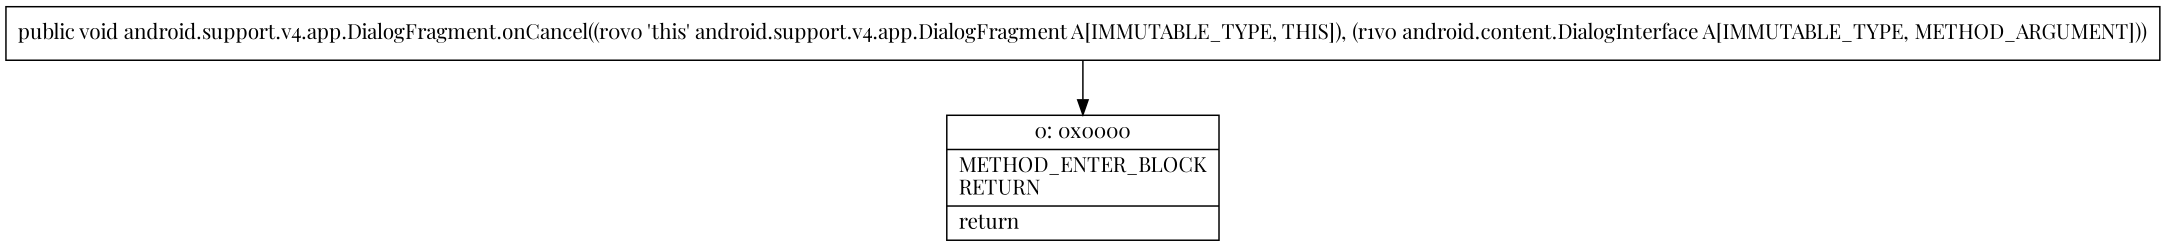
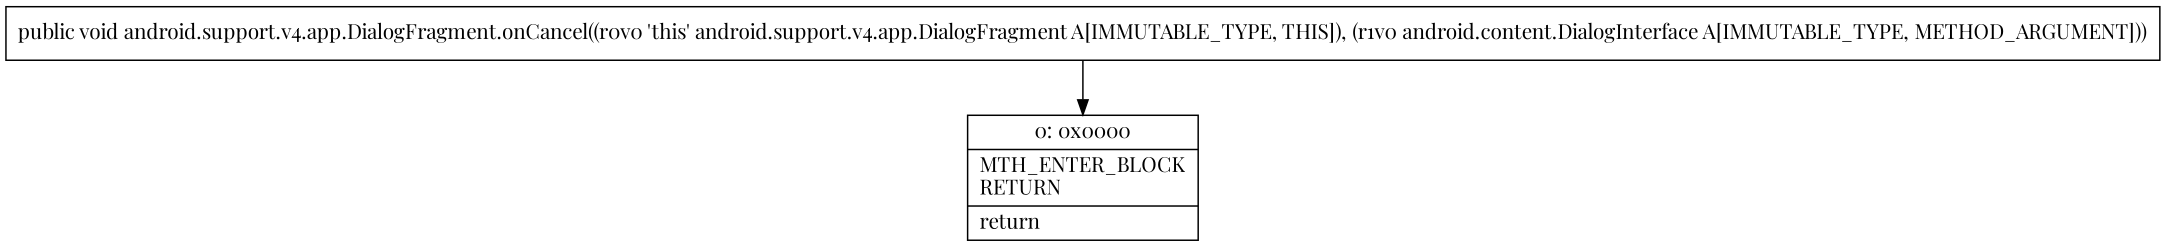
(1083, 166) -> (1083, 166)
